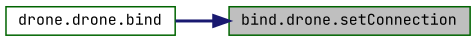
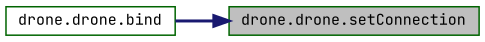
(350, 21) -> (354, 21)
